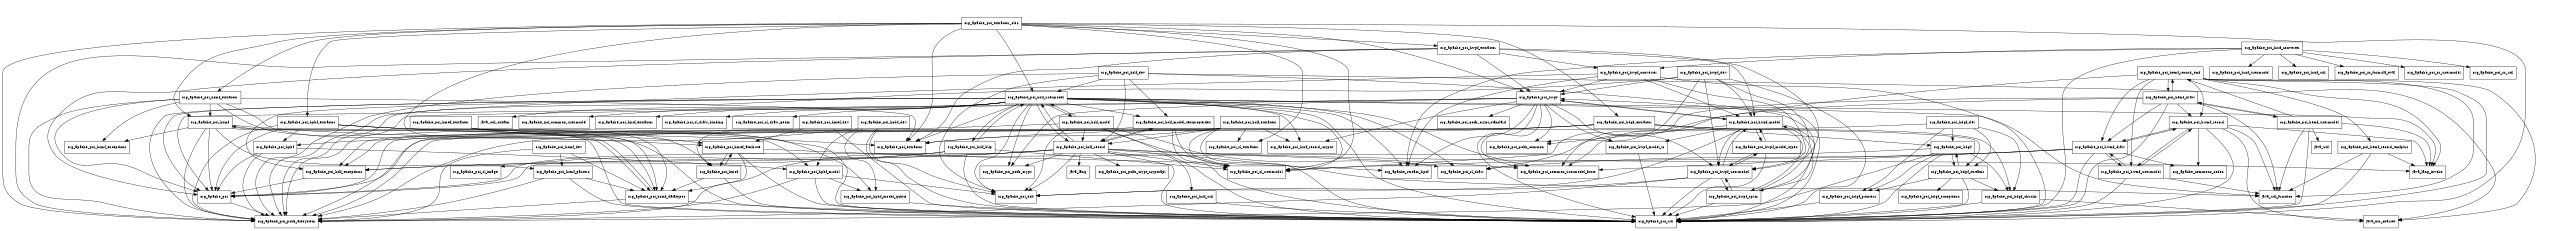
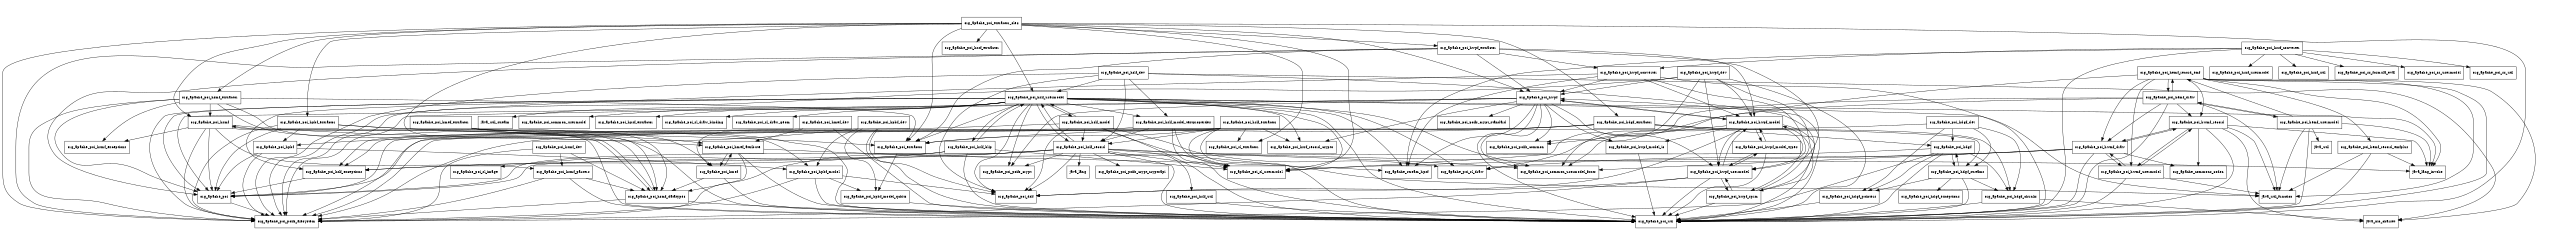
none -> (972, 48)
(611, 130) -> (889, 170)
(1128, 135) -> none
